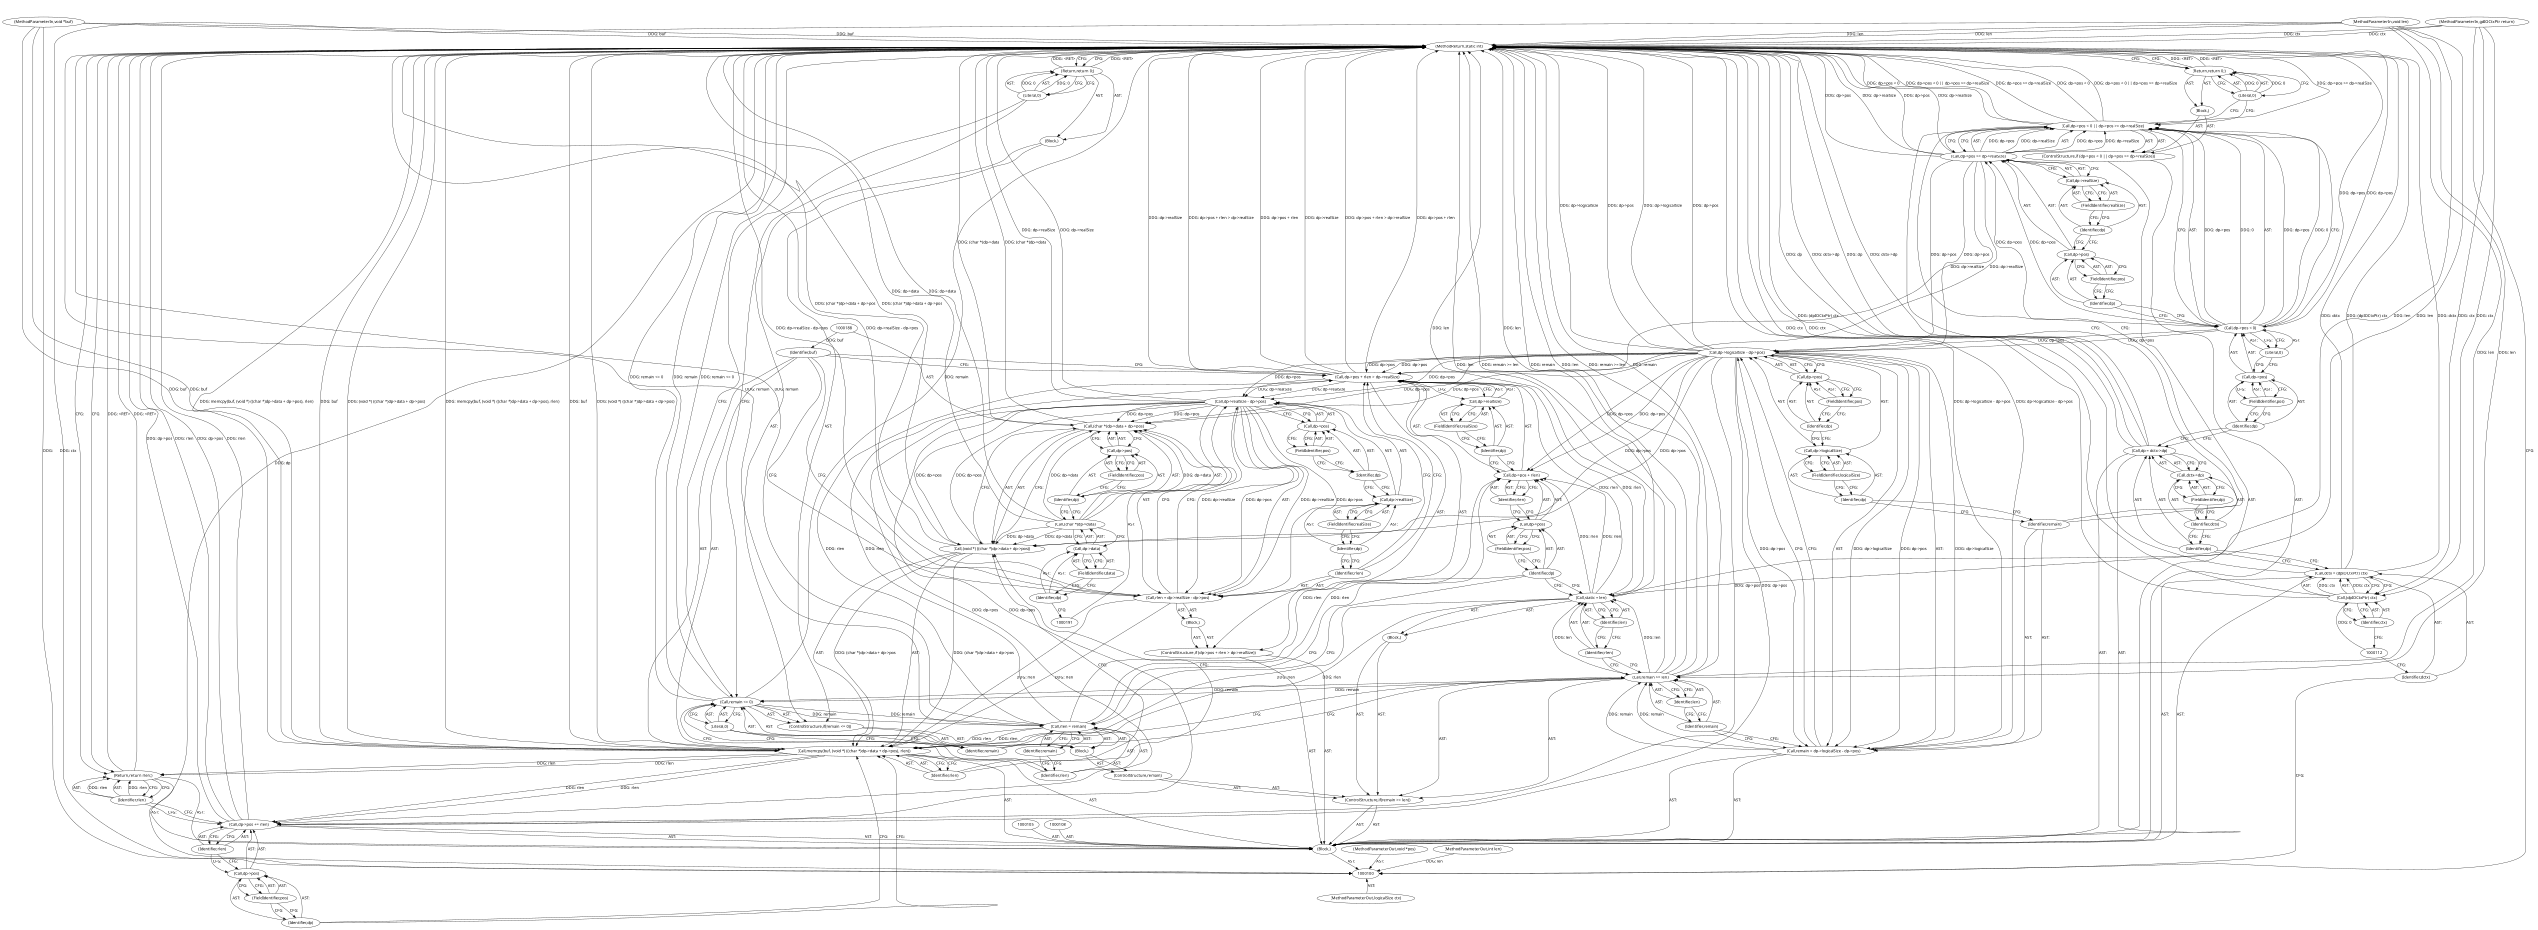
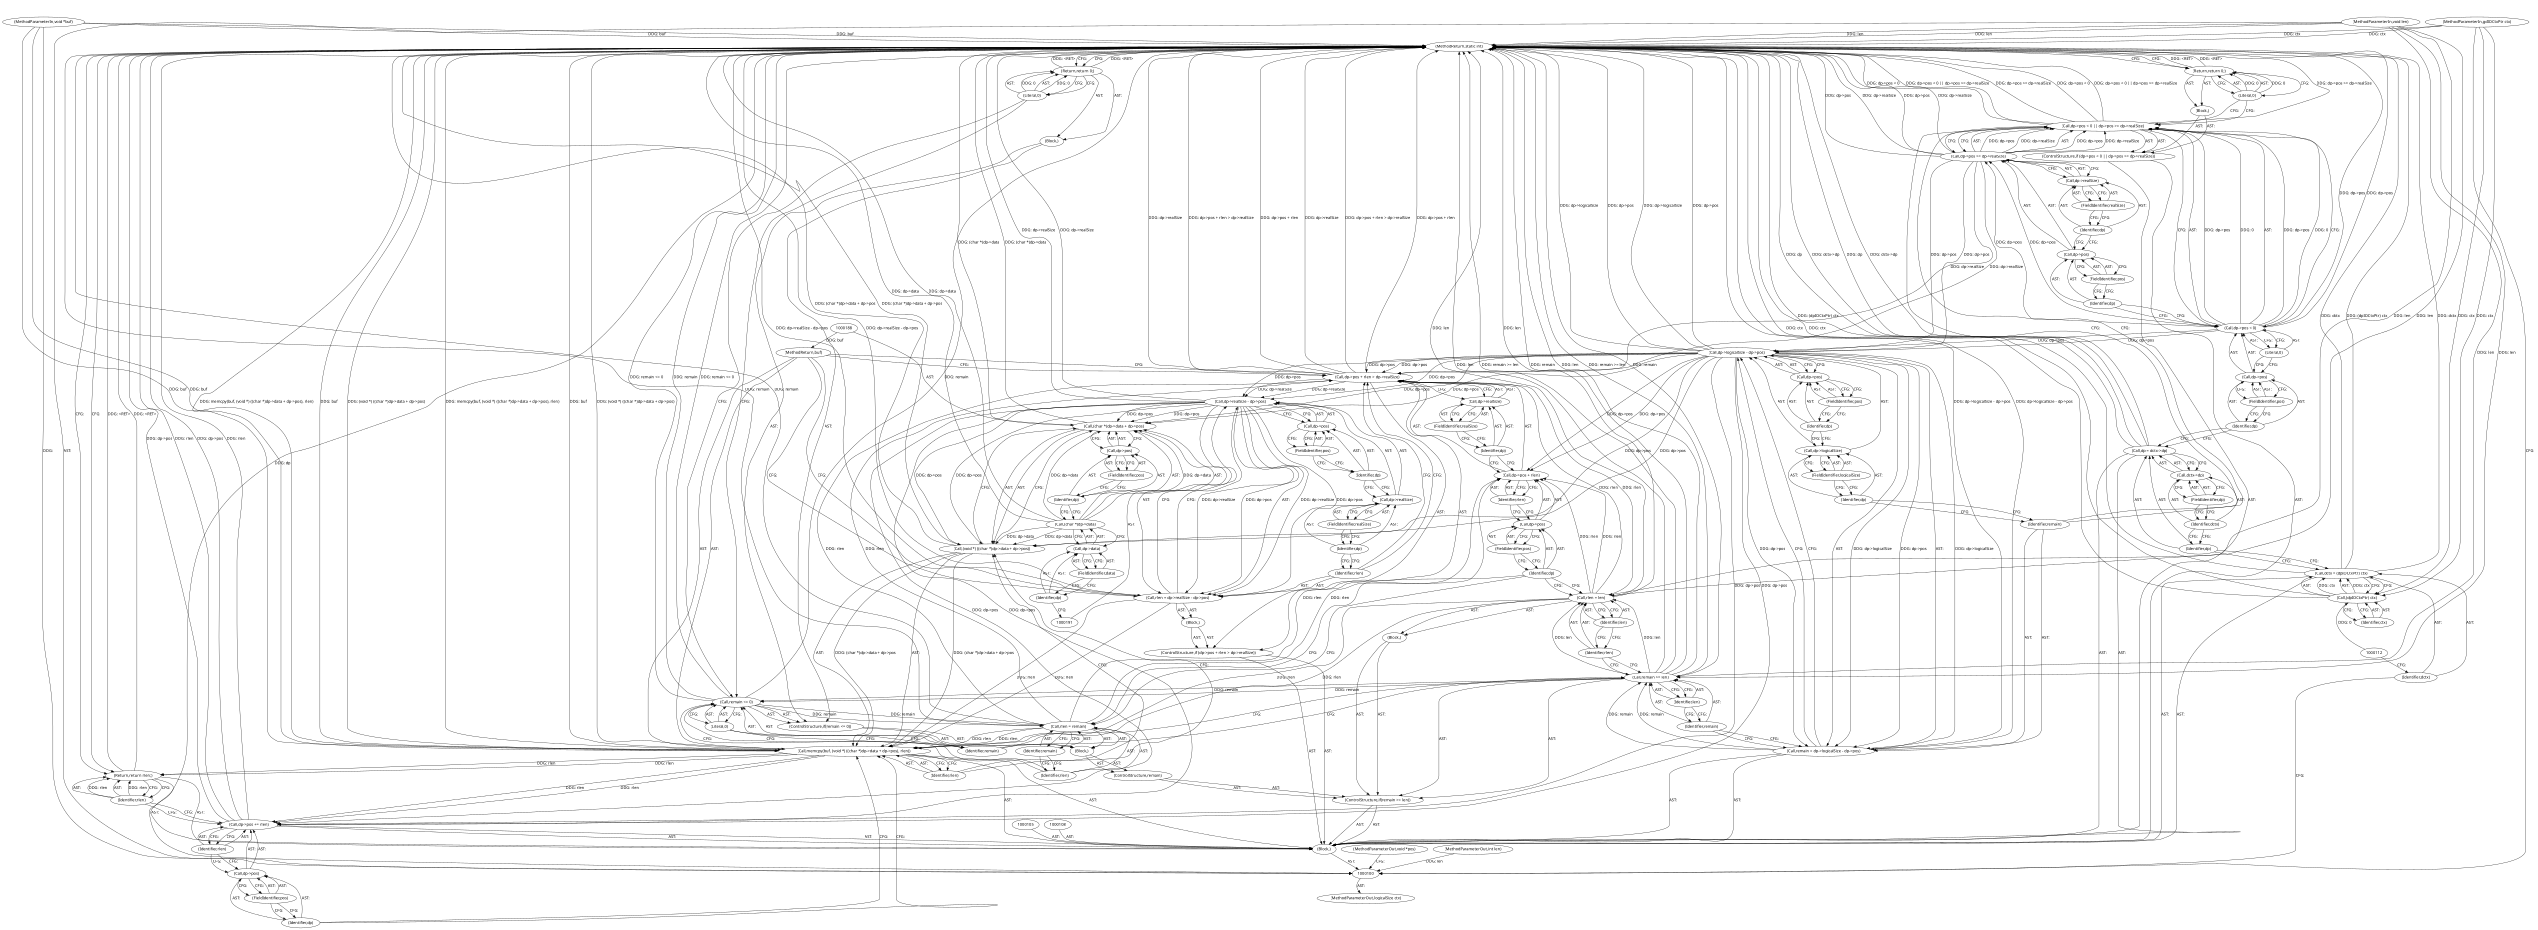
(2477, 22) -> (2477, 22)
(803, 353) -> (803, 353)
(68, 451) -> (68, 451)
(1591, 598) -> (1591, 598)
(2374, 636) -> none
(1381, 862) -> (1381, 862)
(1367, 887) -> (1357, 884)
